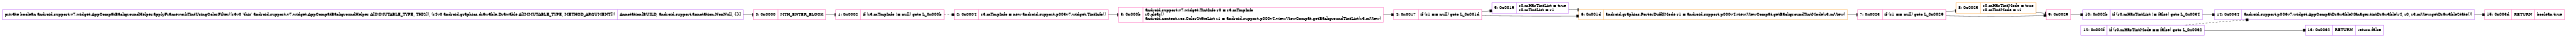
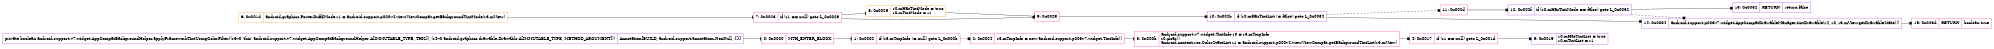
none -> (1454, 10)
(1573, 10) -> none
(1529, 16) -> none
